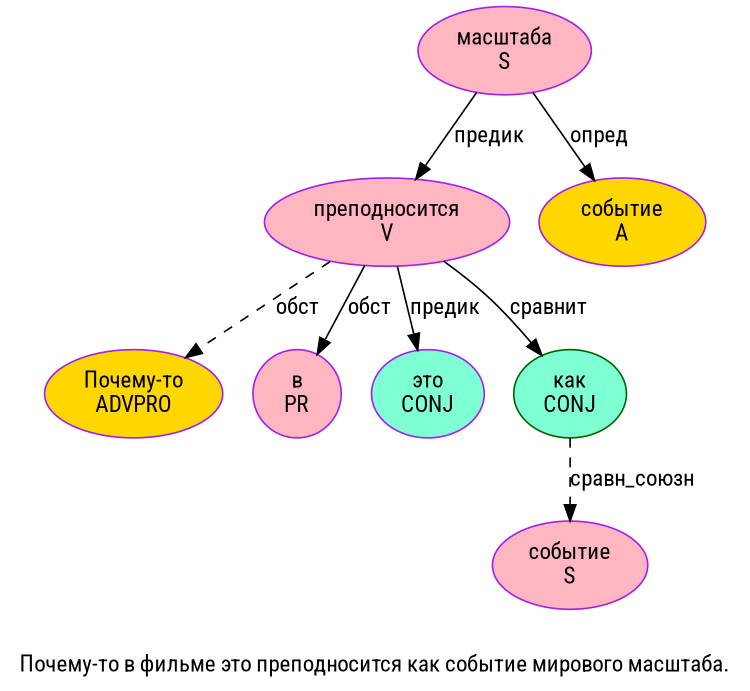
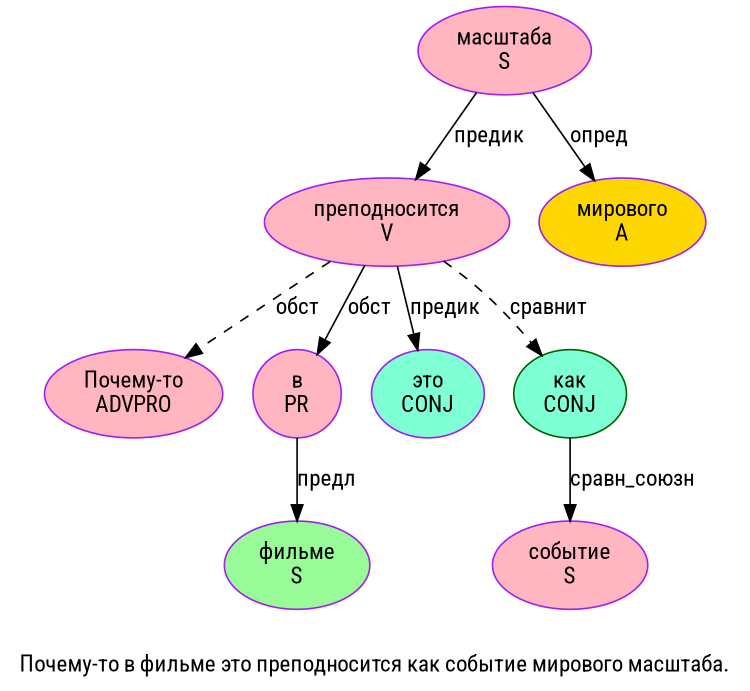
(622, 222) -> (622, 222)
(490, 299) -> (490, 299)
(134, 394) -> (134, 394)
(570, 471) -> (570, 471)
none -> (297, 565)
